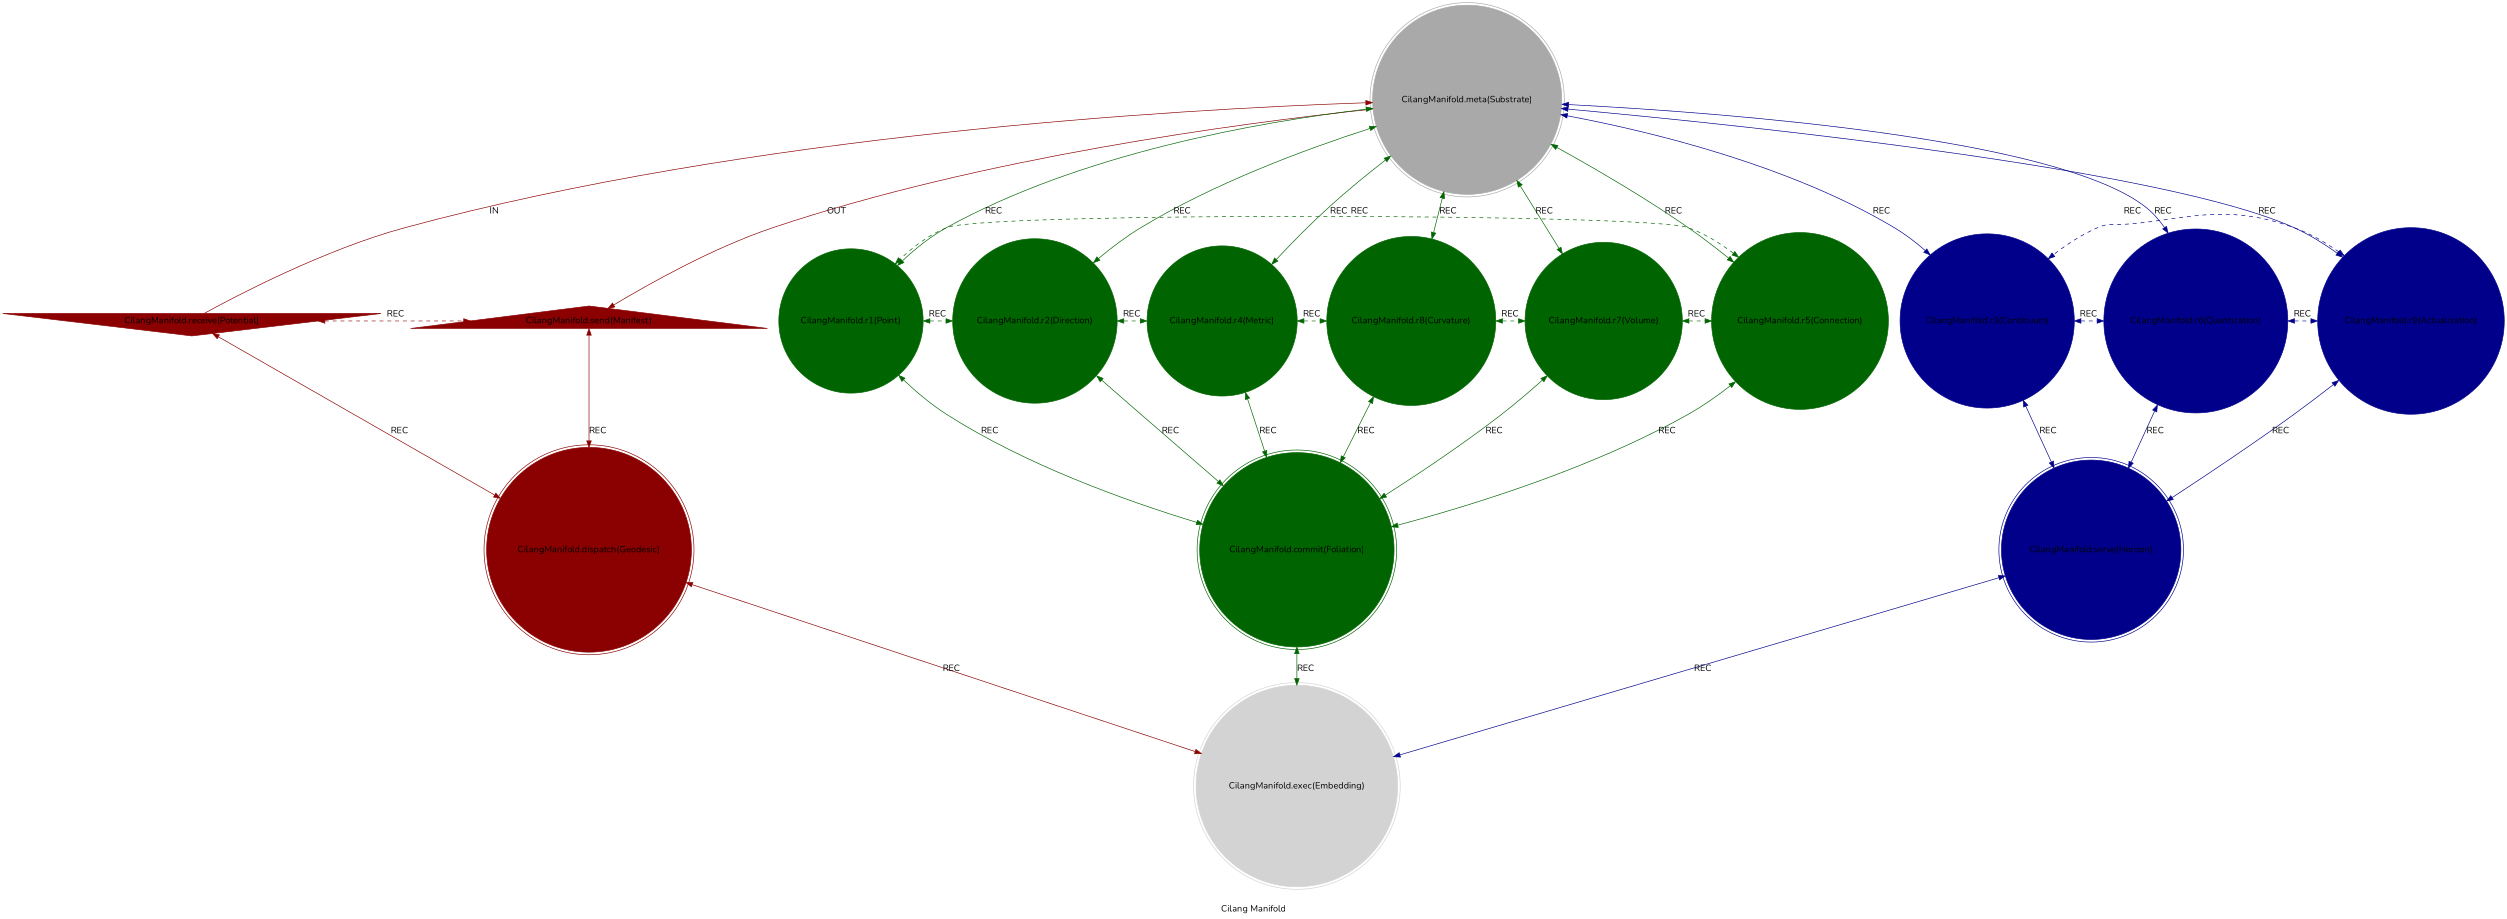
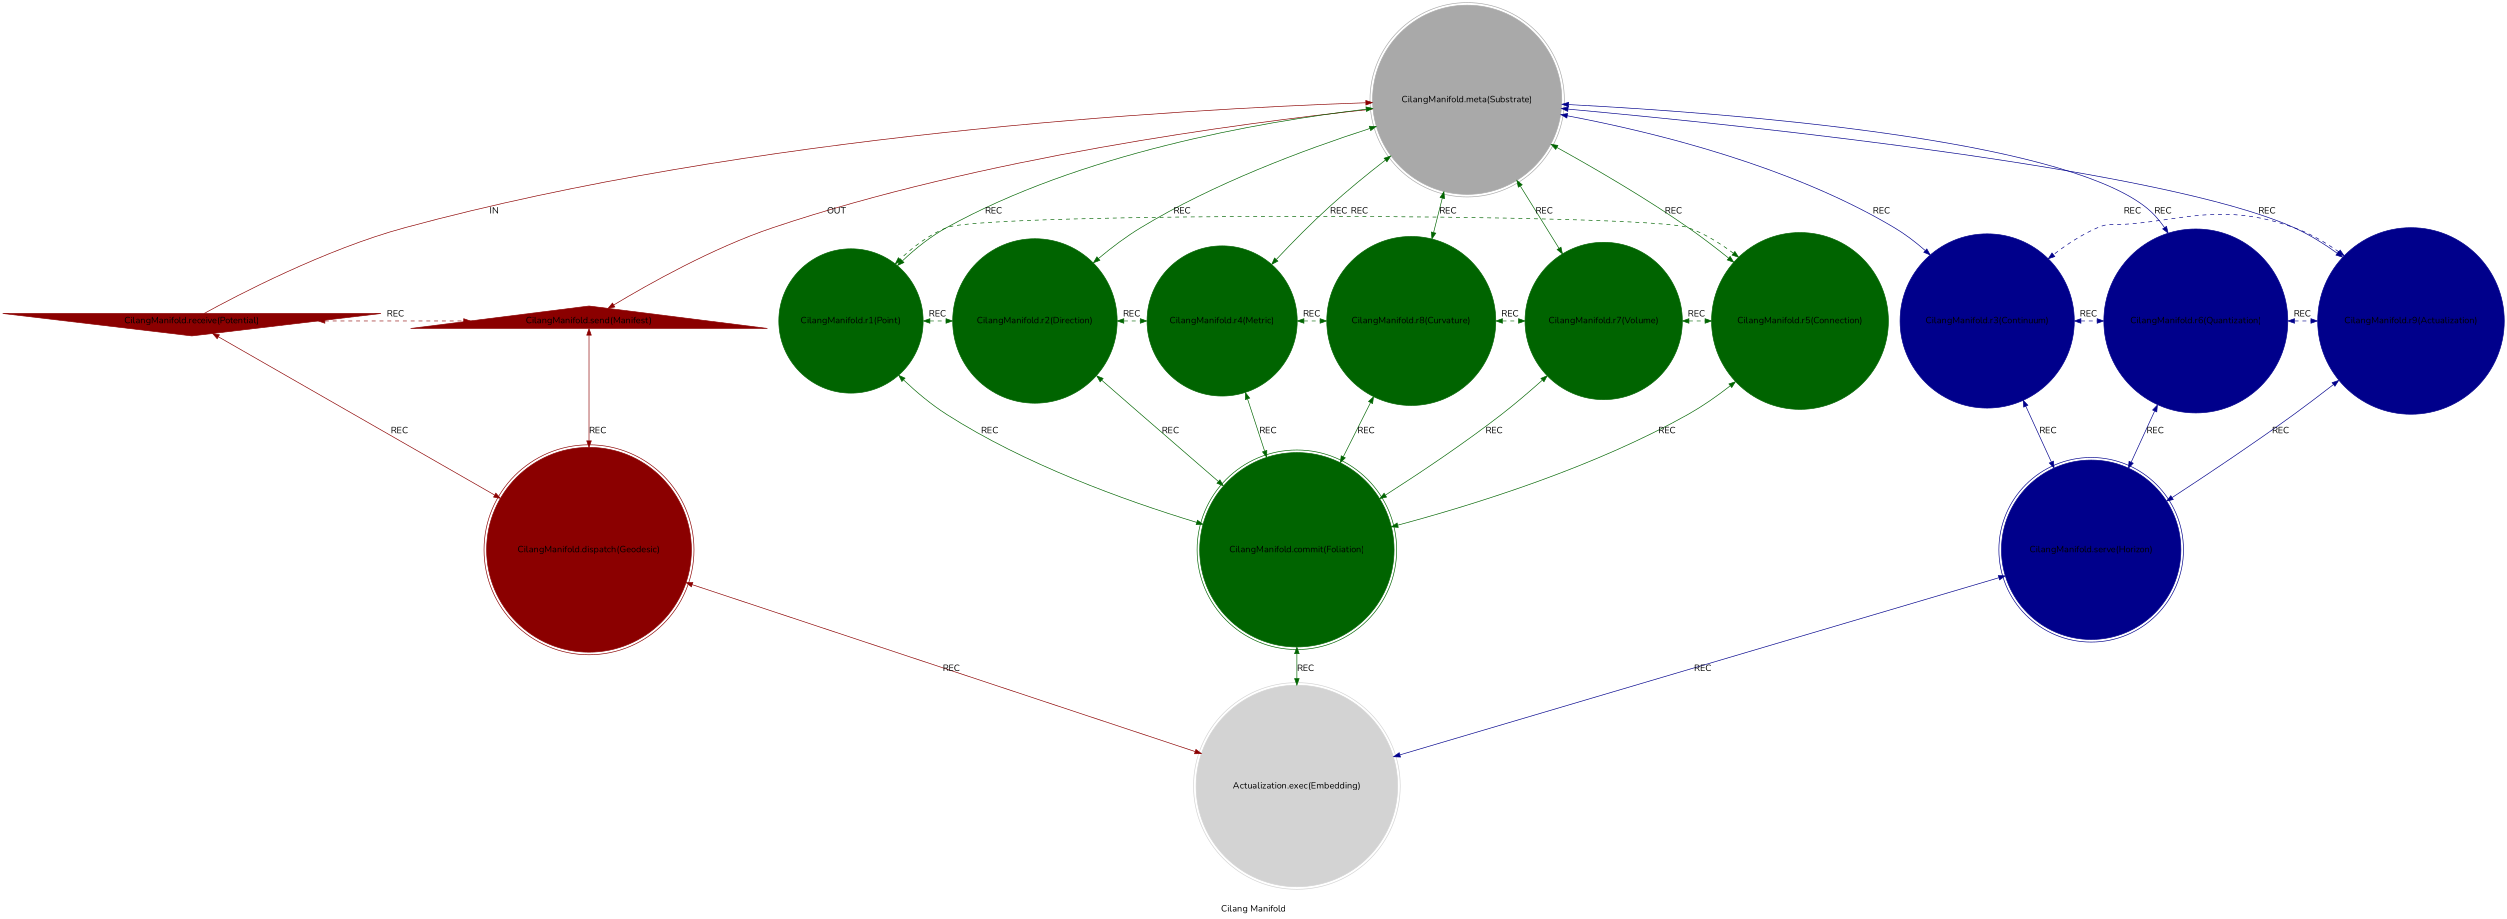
(1297, 786) -> (1297, 786)
